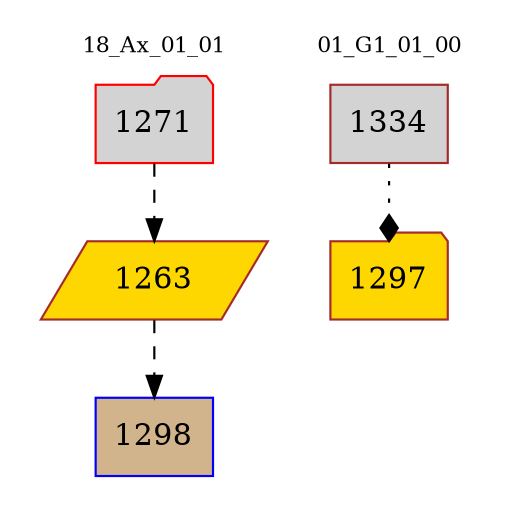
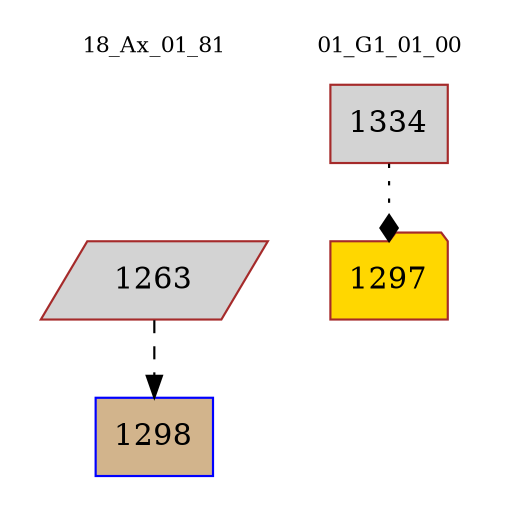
(154, 47) -> (154, 47)
(154, 124) -> none
(154, 280) -> (154, 280)
